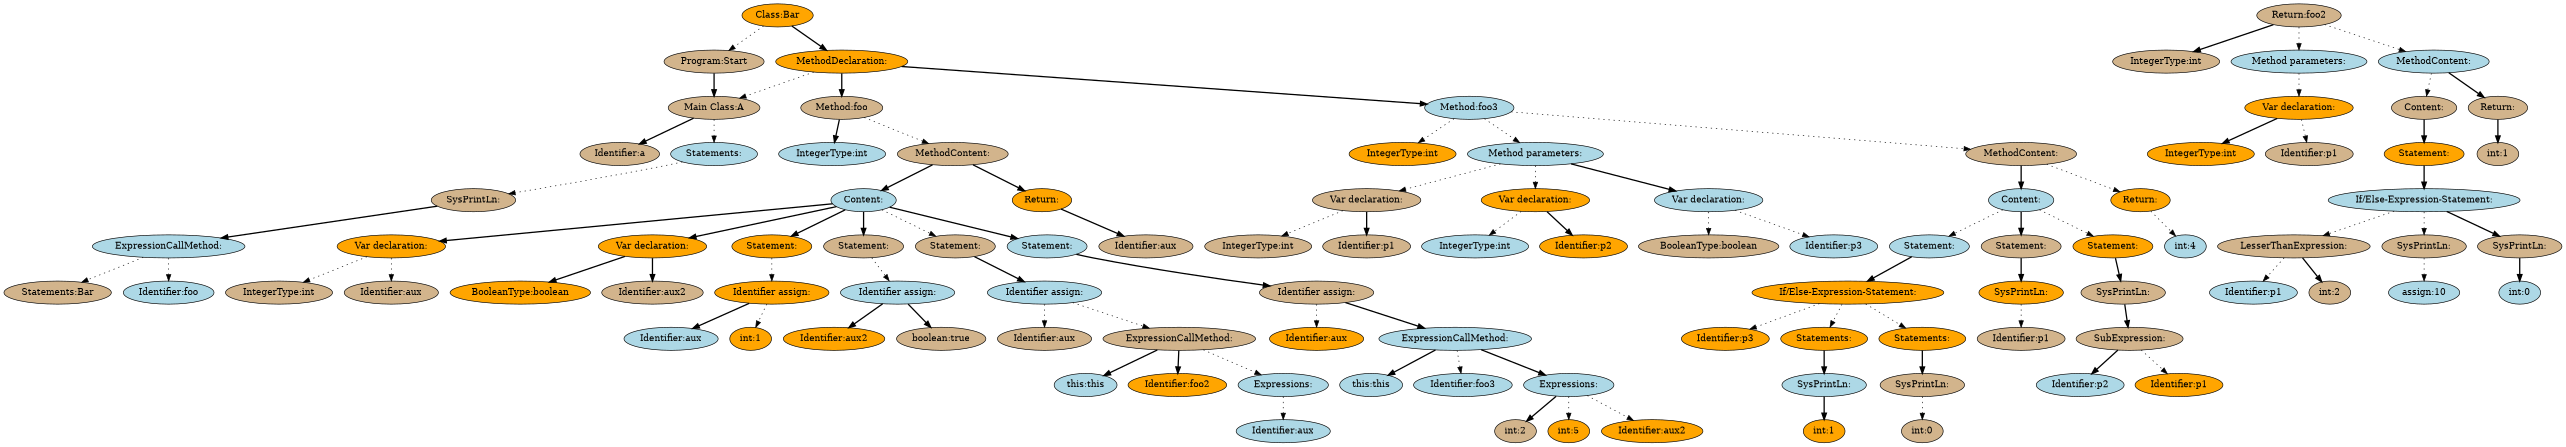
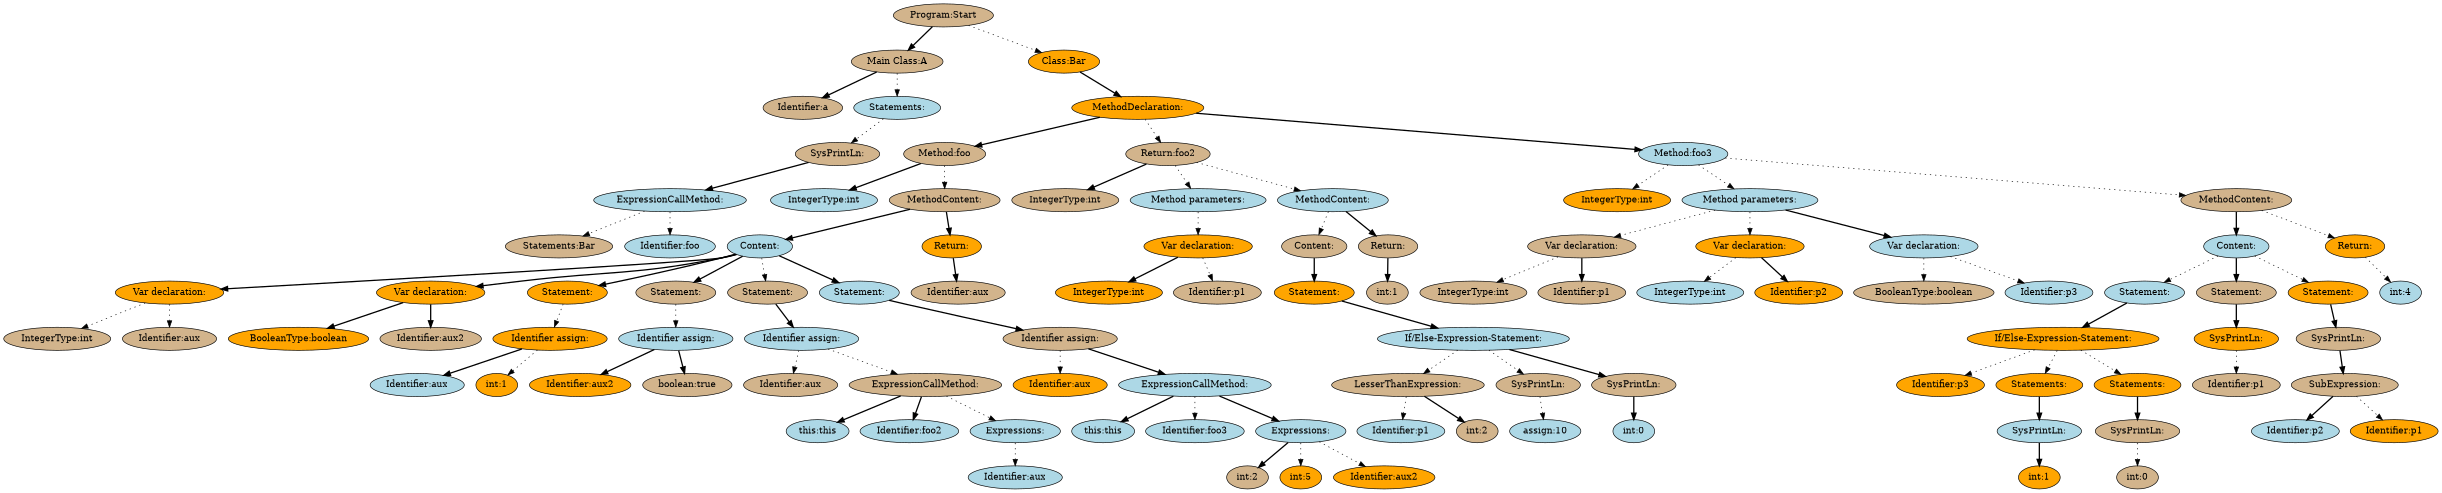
(749, 36) -> (1002, 38)
(780, 84) -> (1151, 128)
(1177, 385) -> (909, 431)
